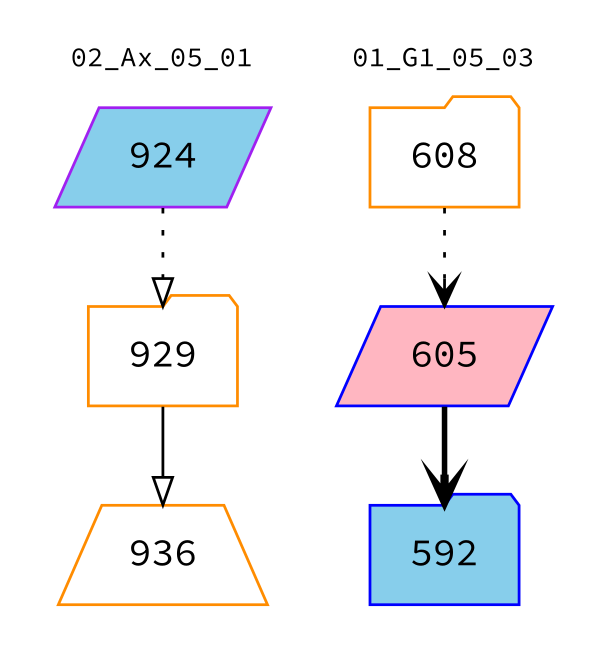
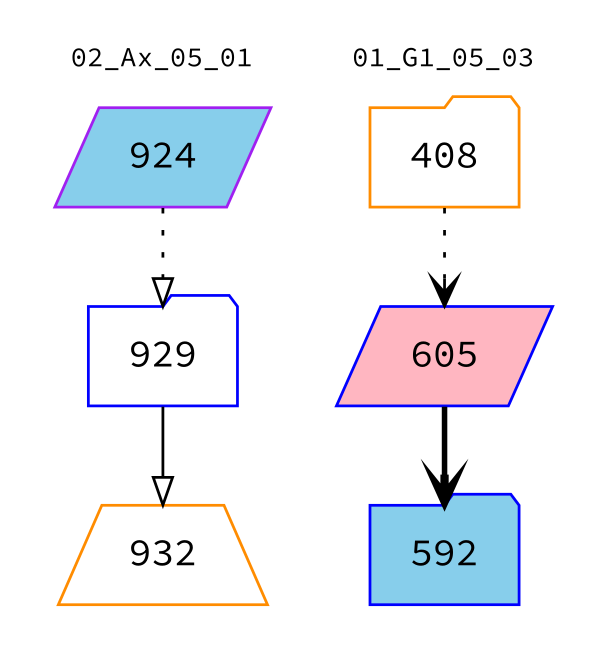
(445, 157) -> (445, 157)
(163, 356) -> (163, 356)
(163, 555) -> (163, 555)
